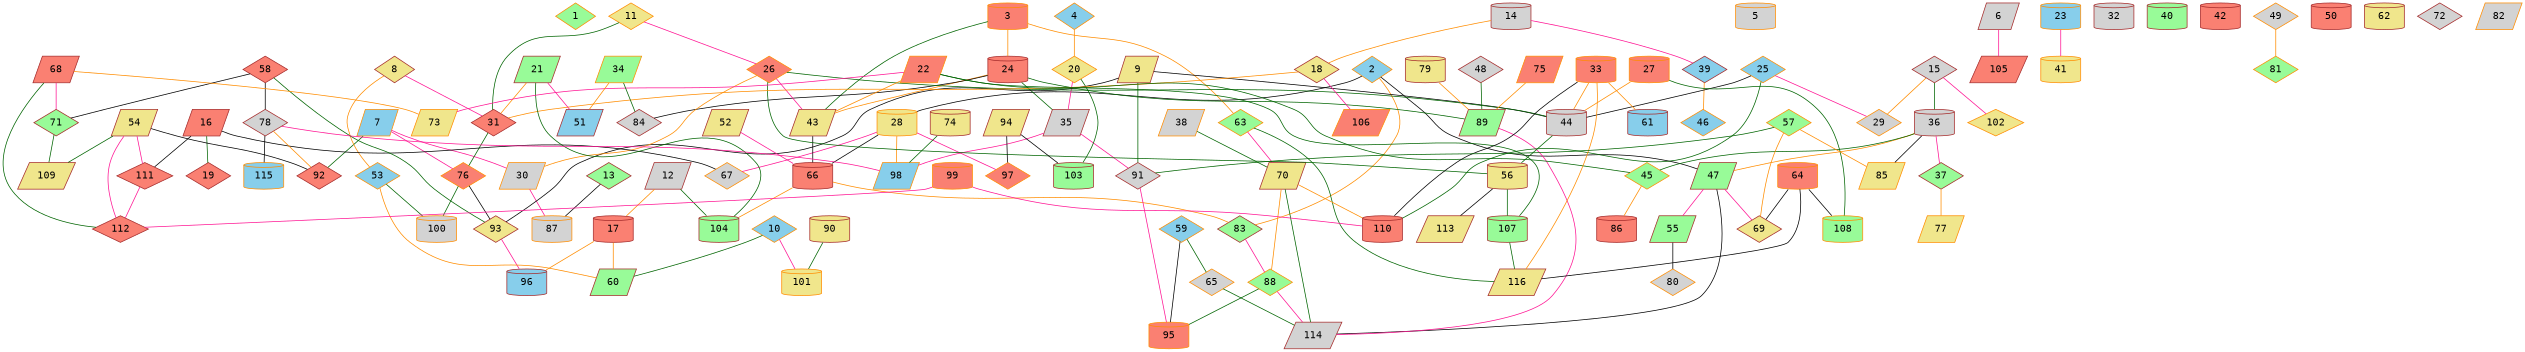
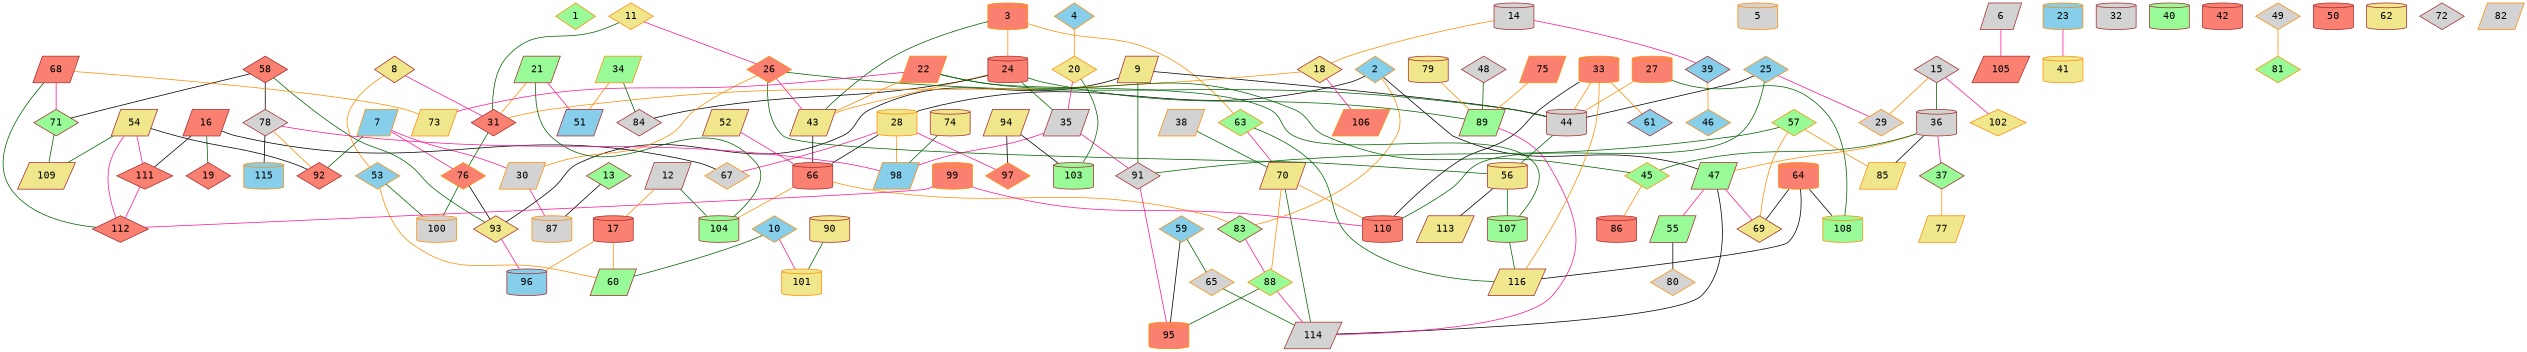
(1648, 123) -> (1650, 123)
